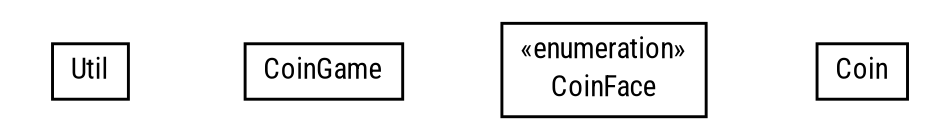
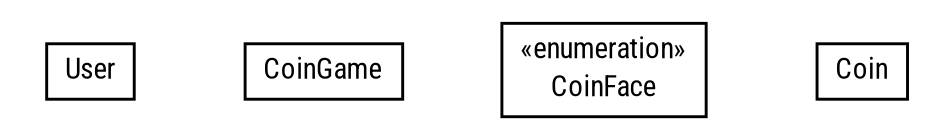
(90, 70) -> none
none -> (90, 70)
